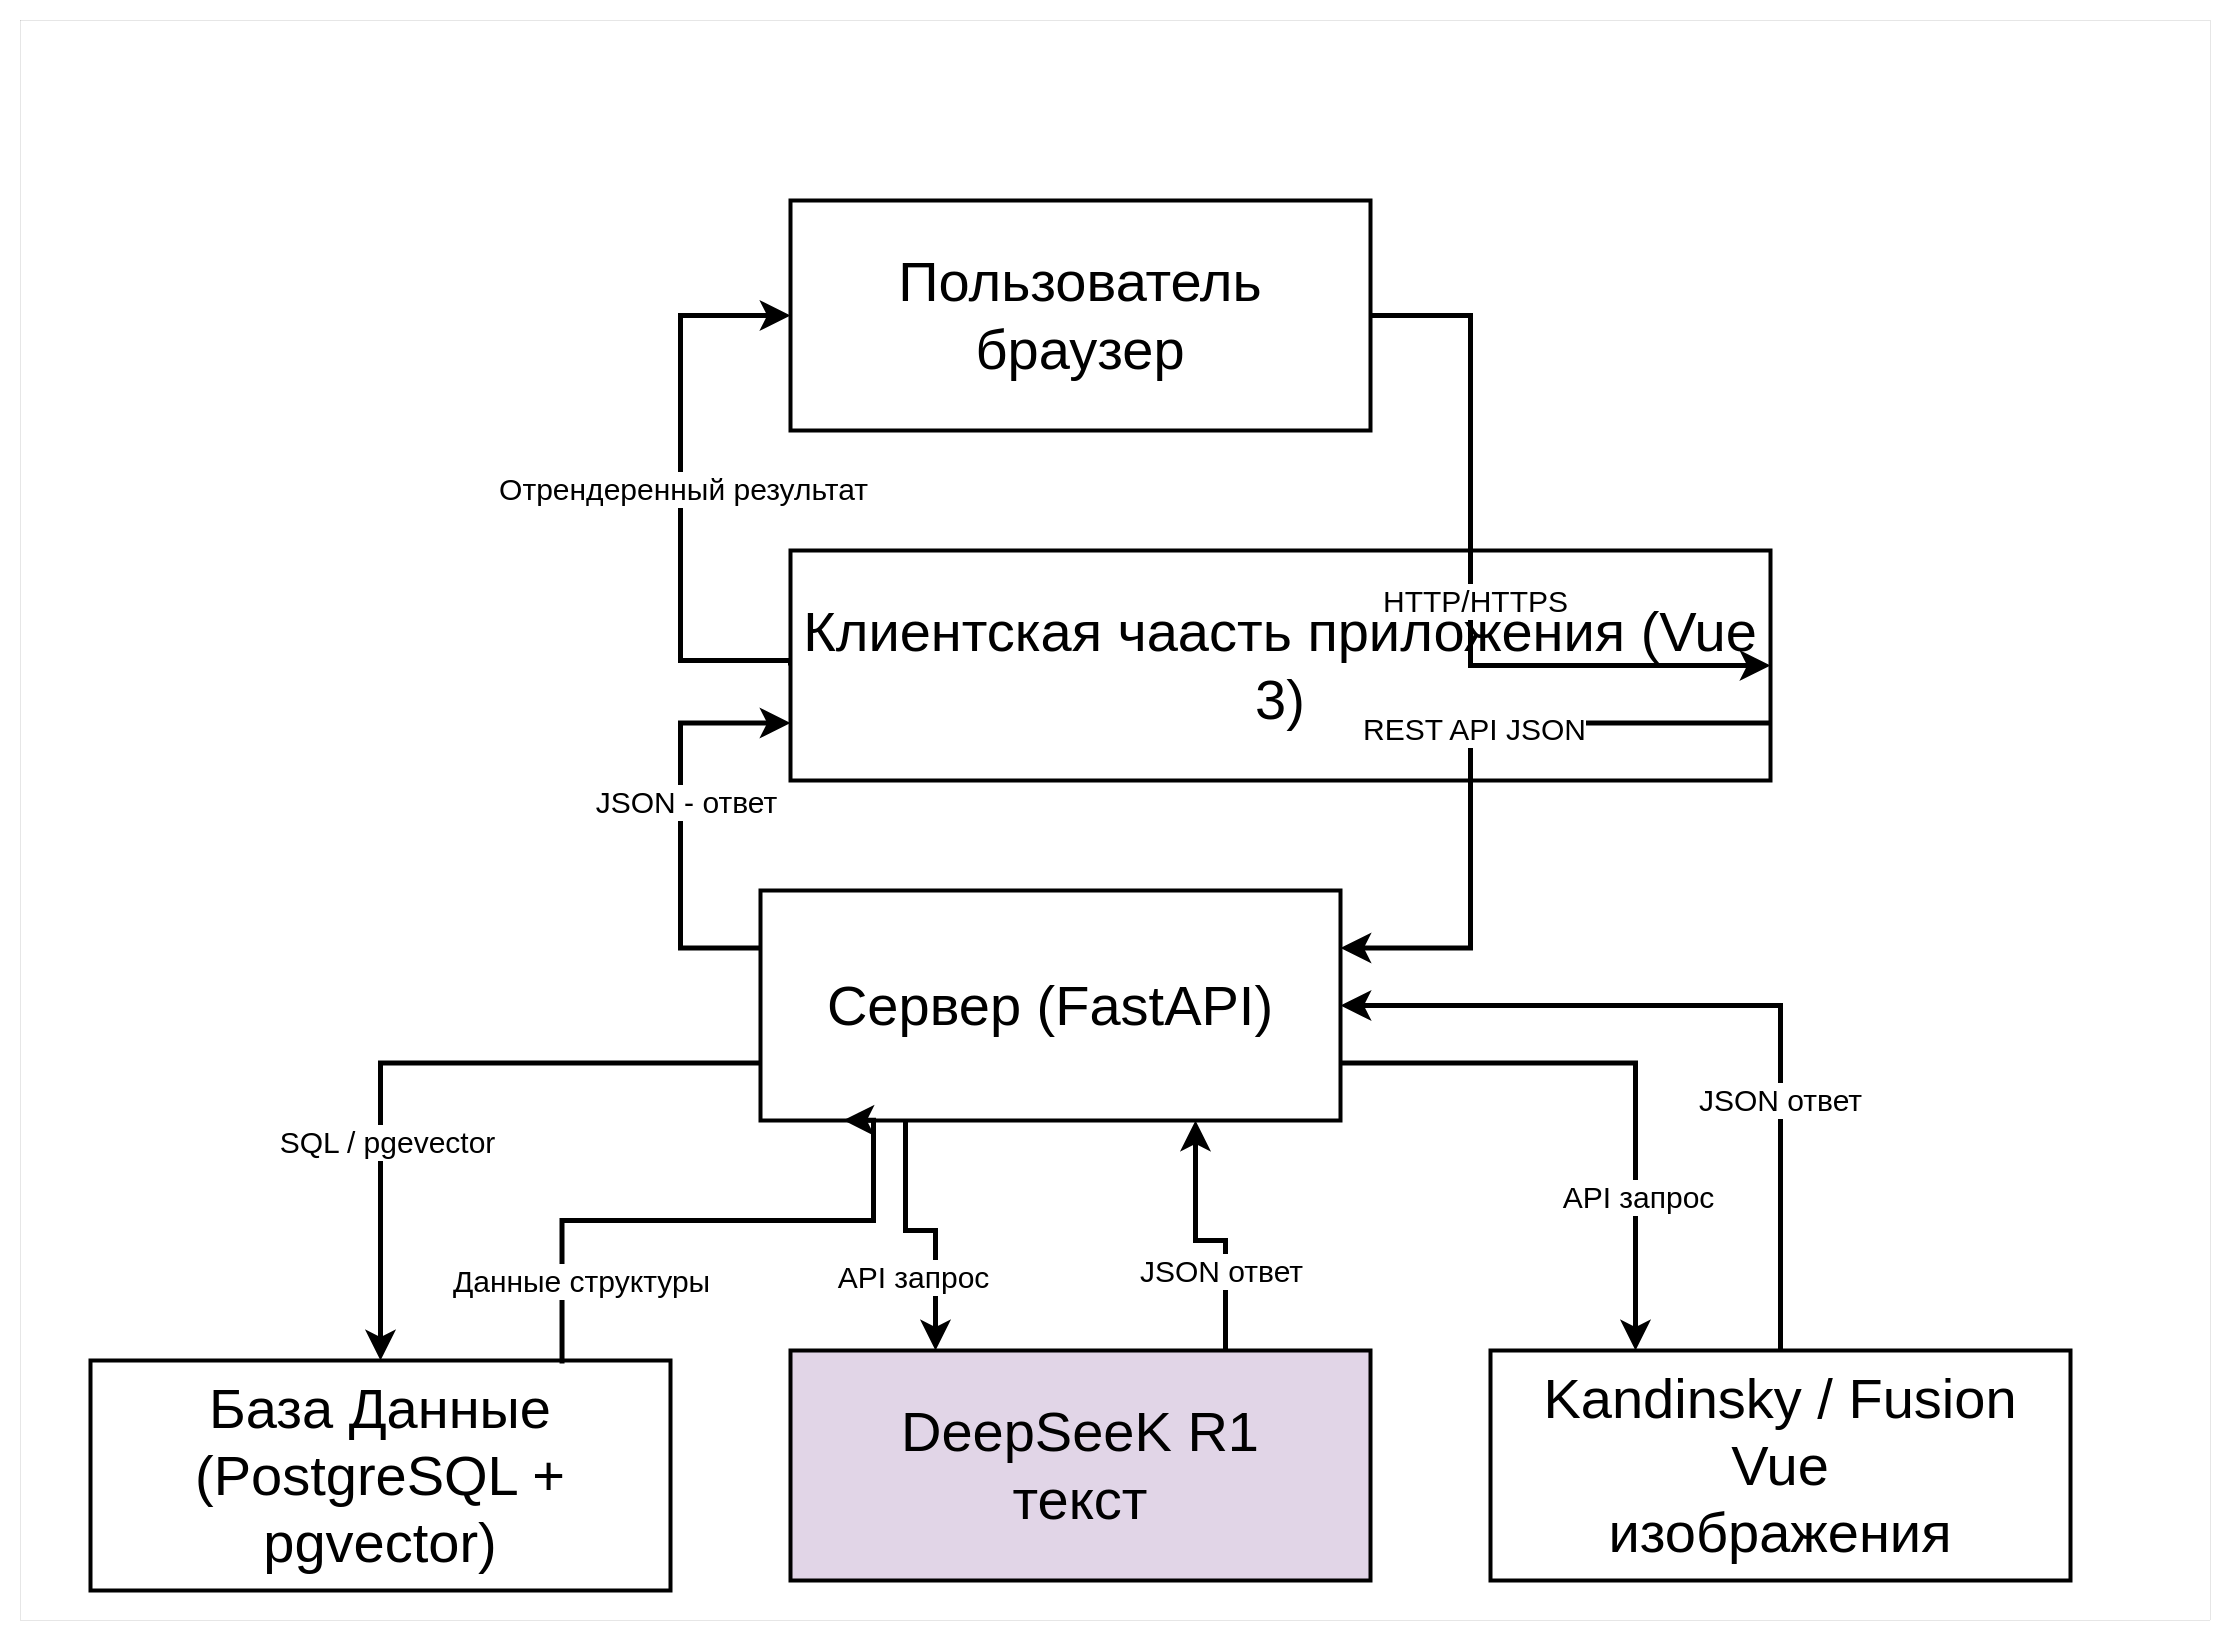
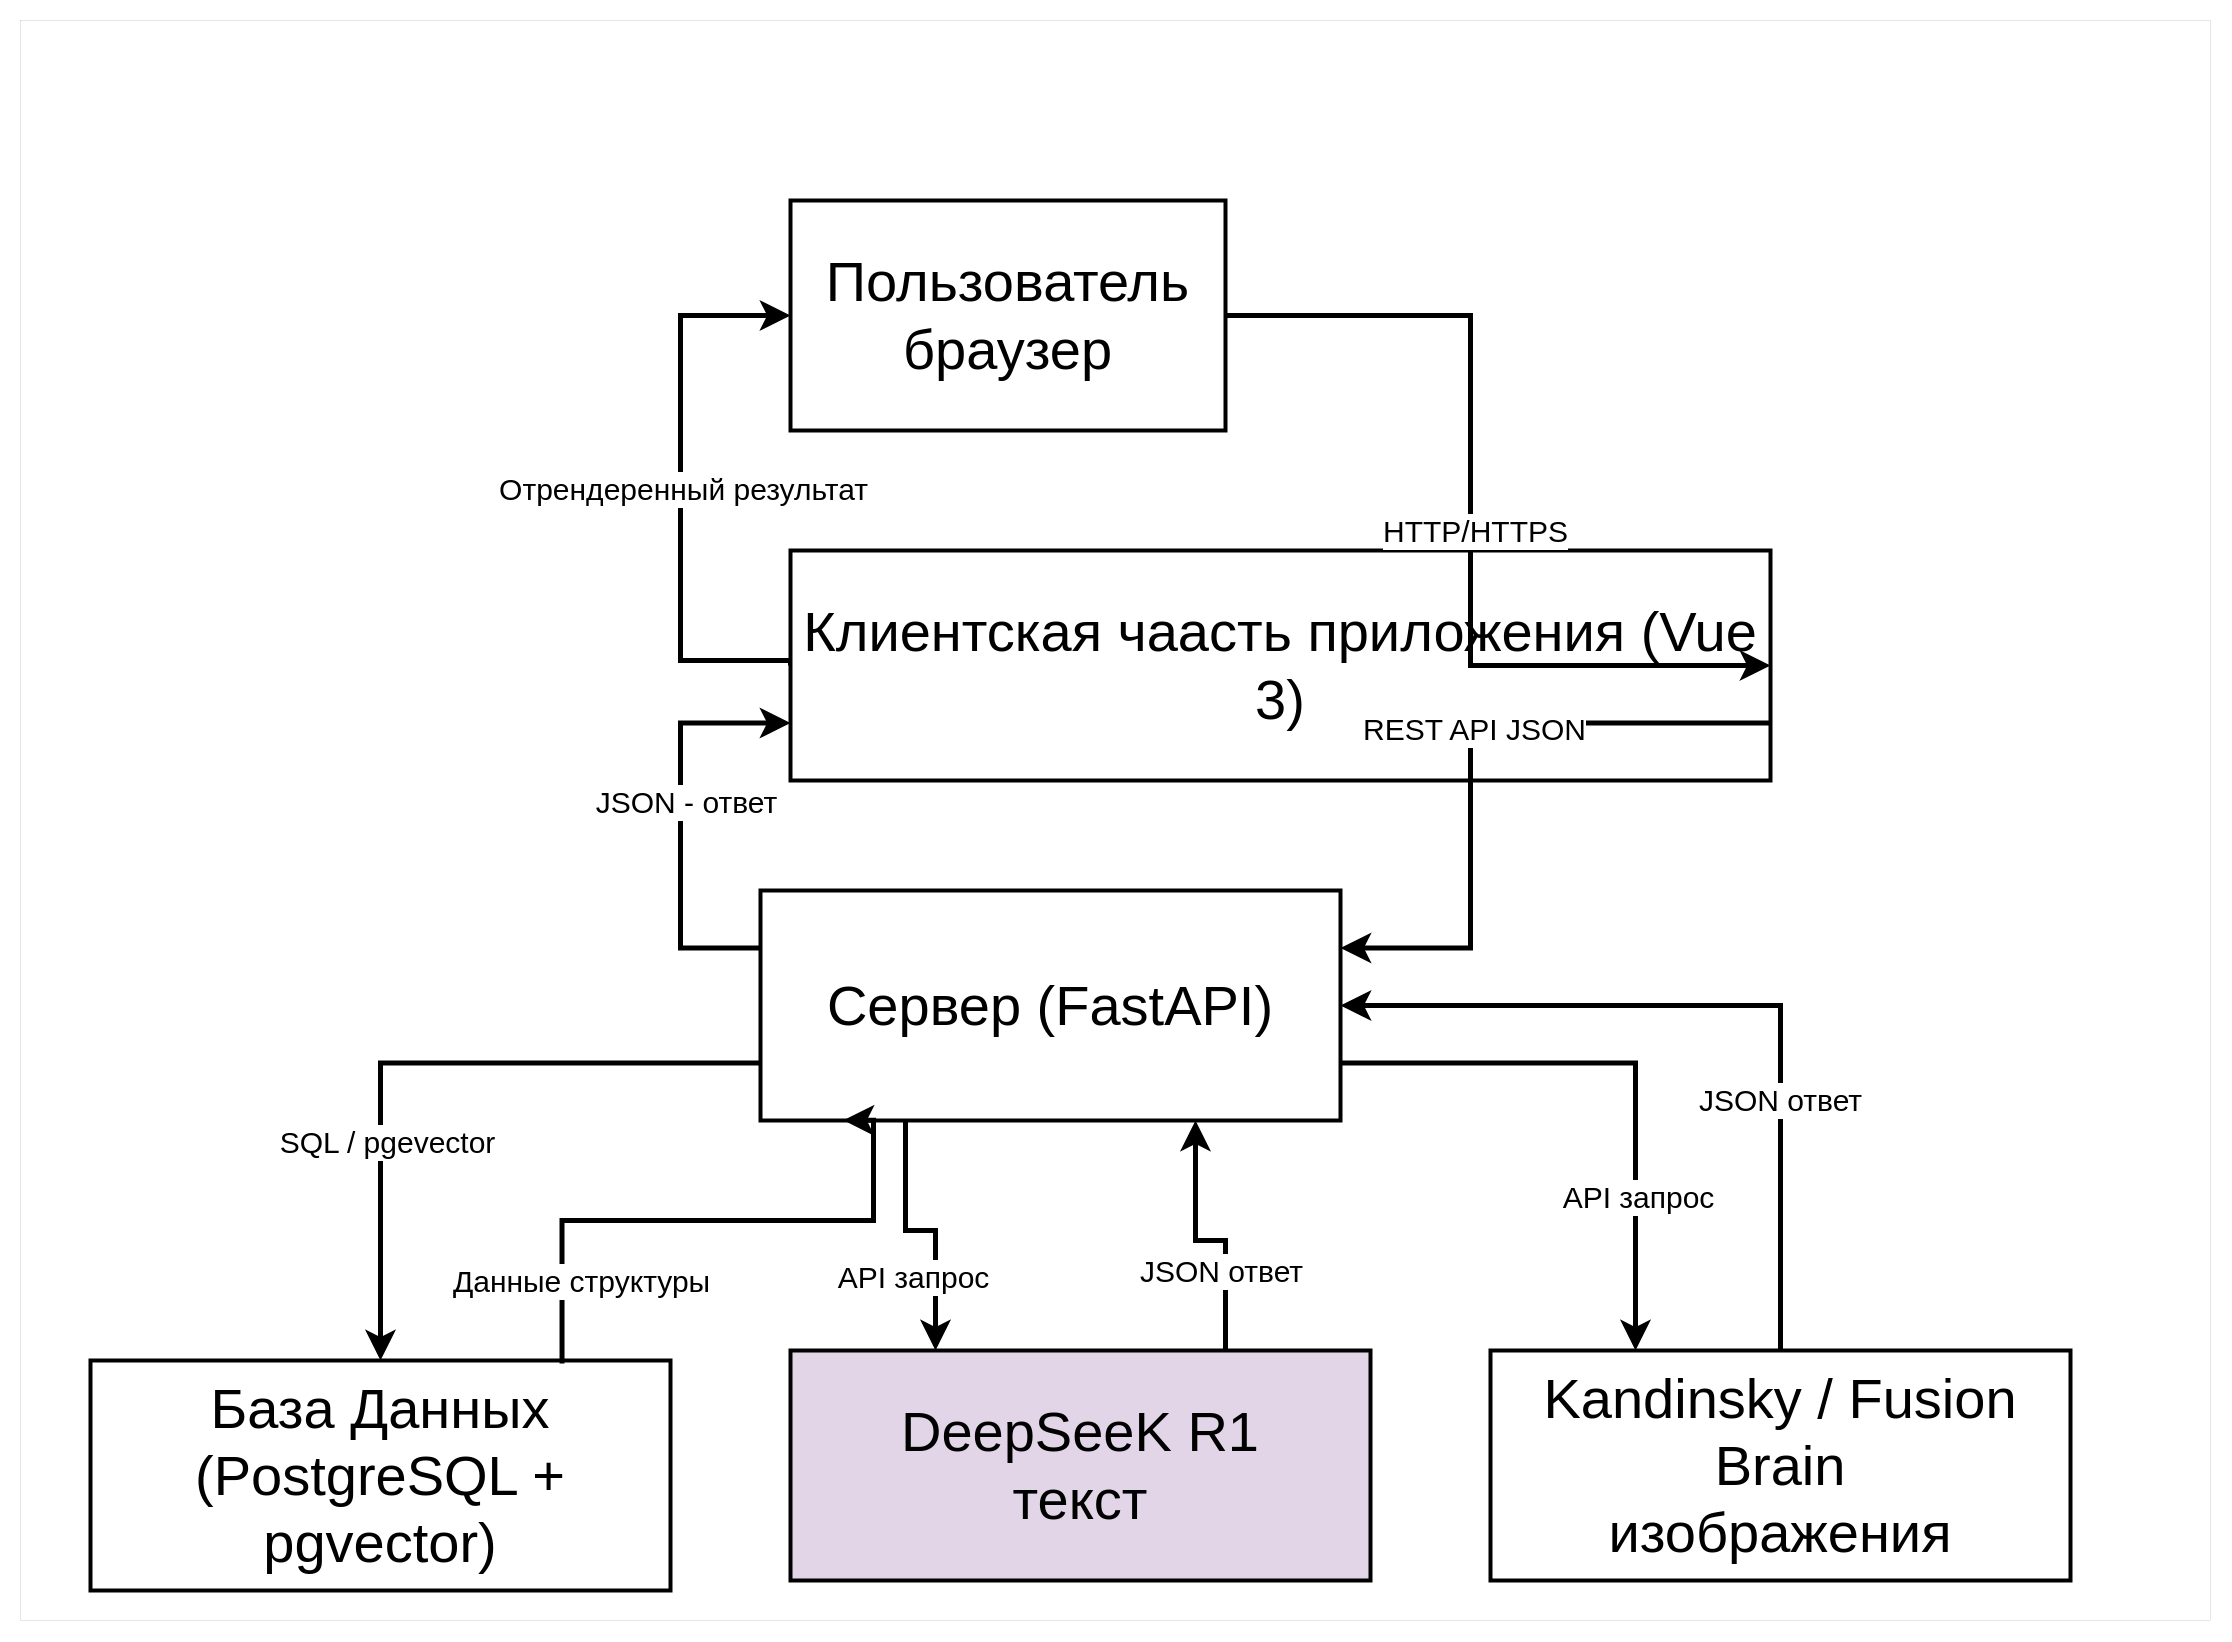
(1081, 316) -> (1008, 316)
(1781, 1466) -> (1781, 1466)
(381, 1476) -> (381, 1476)
